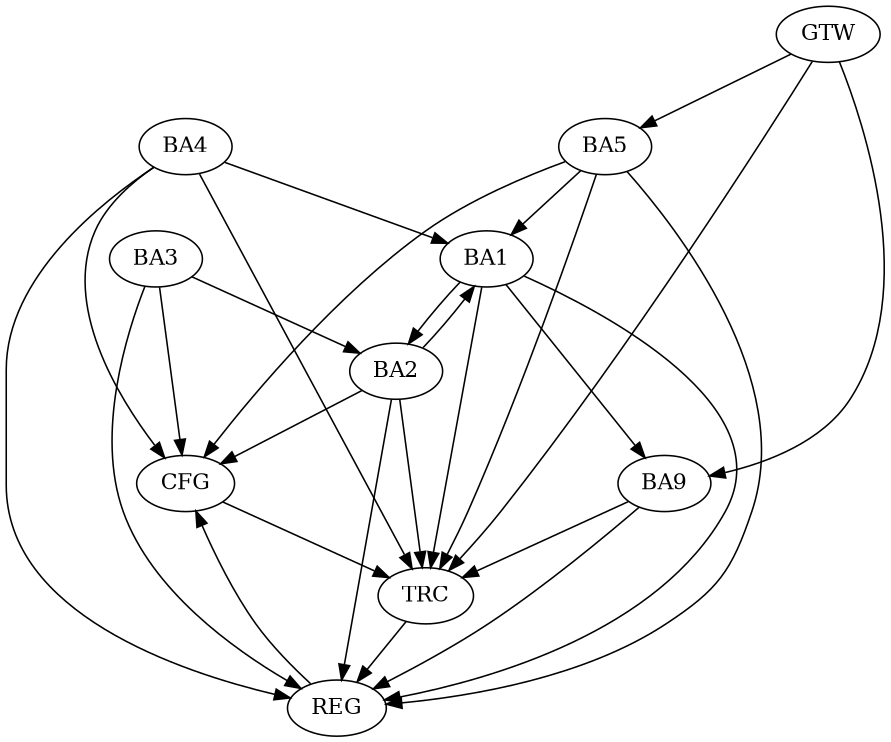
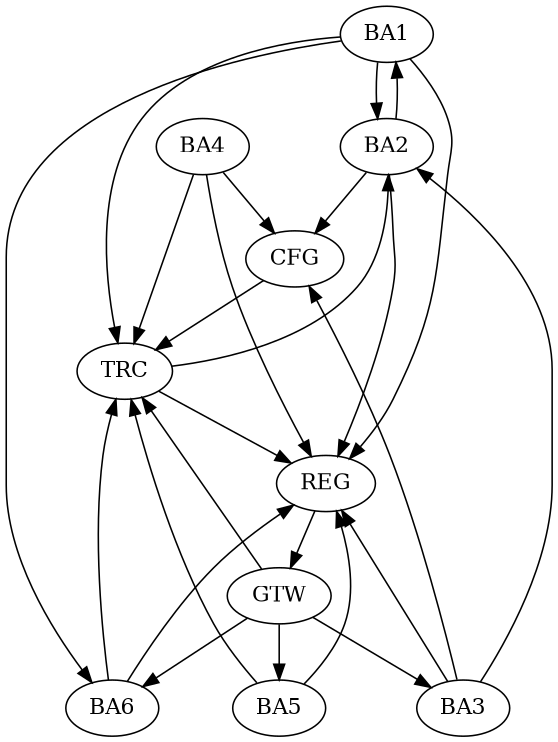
(552, 197) -> none
(329, 200) -> none
(369, 277) -> none
(410, 476) -> (311, 324)
(664, 484) -> (112, 708)
(247, 611) -> (306, 532)
none -> (365, 648)
